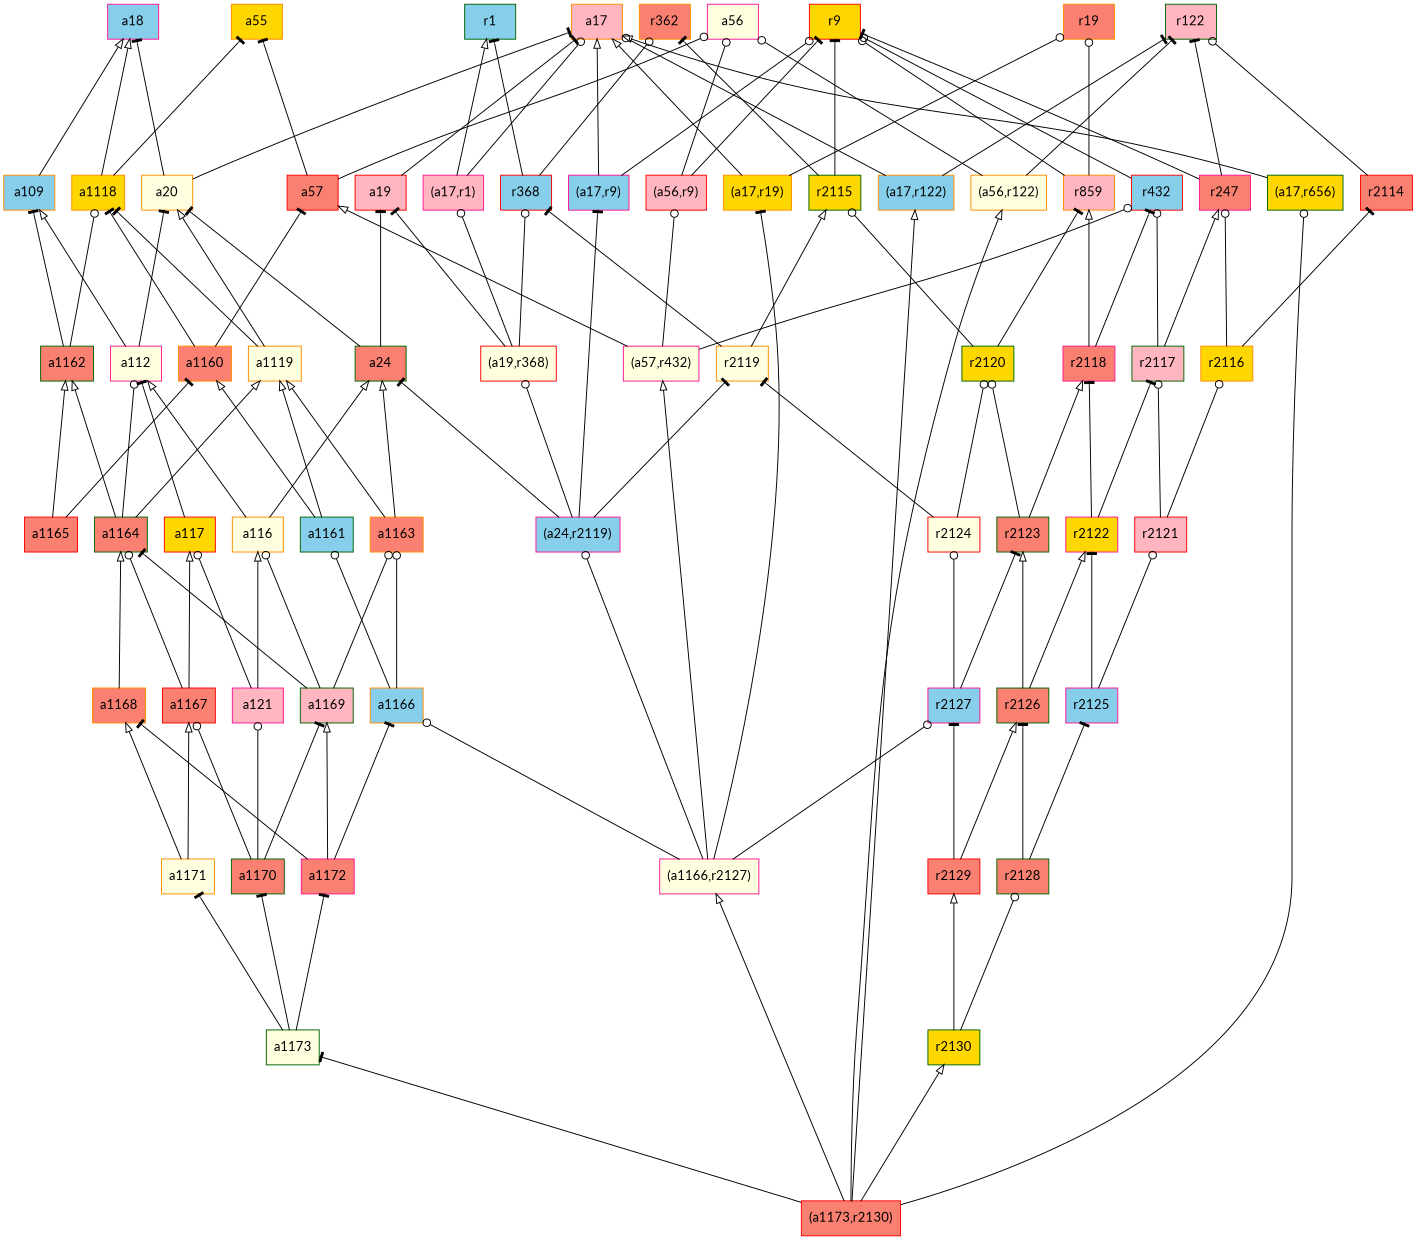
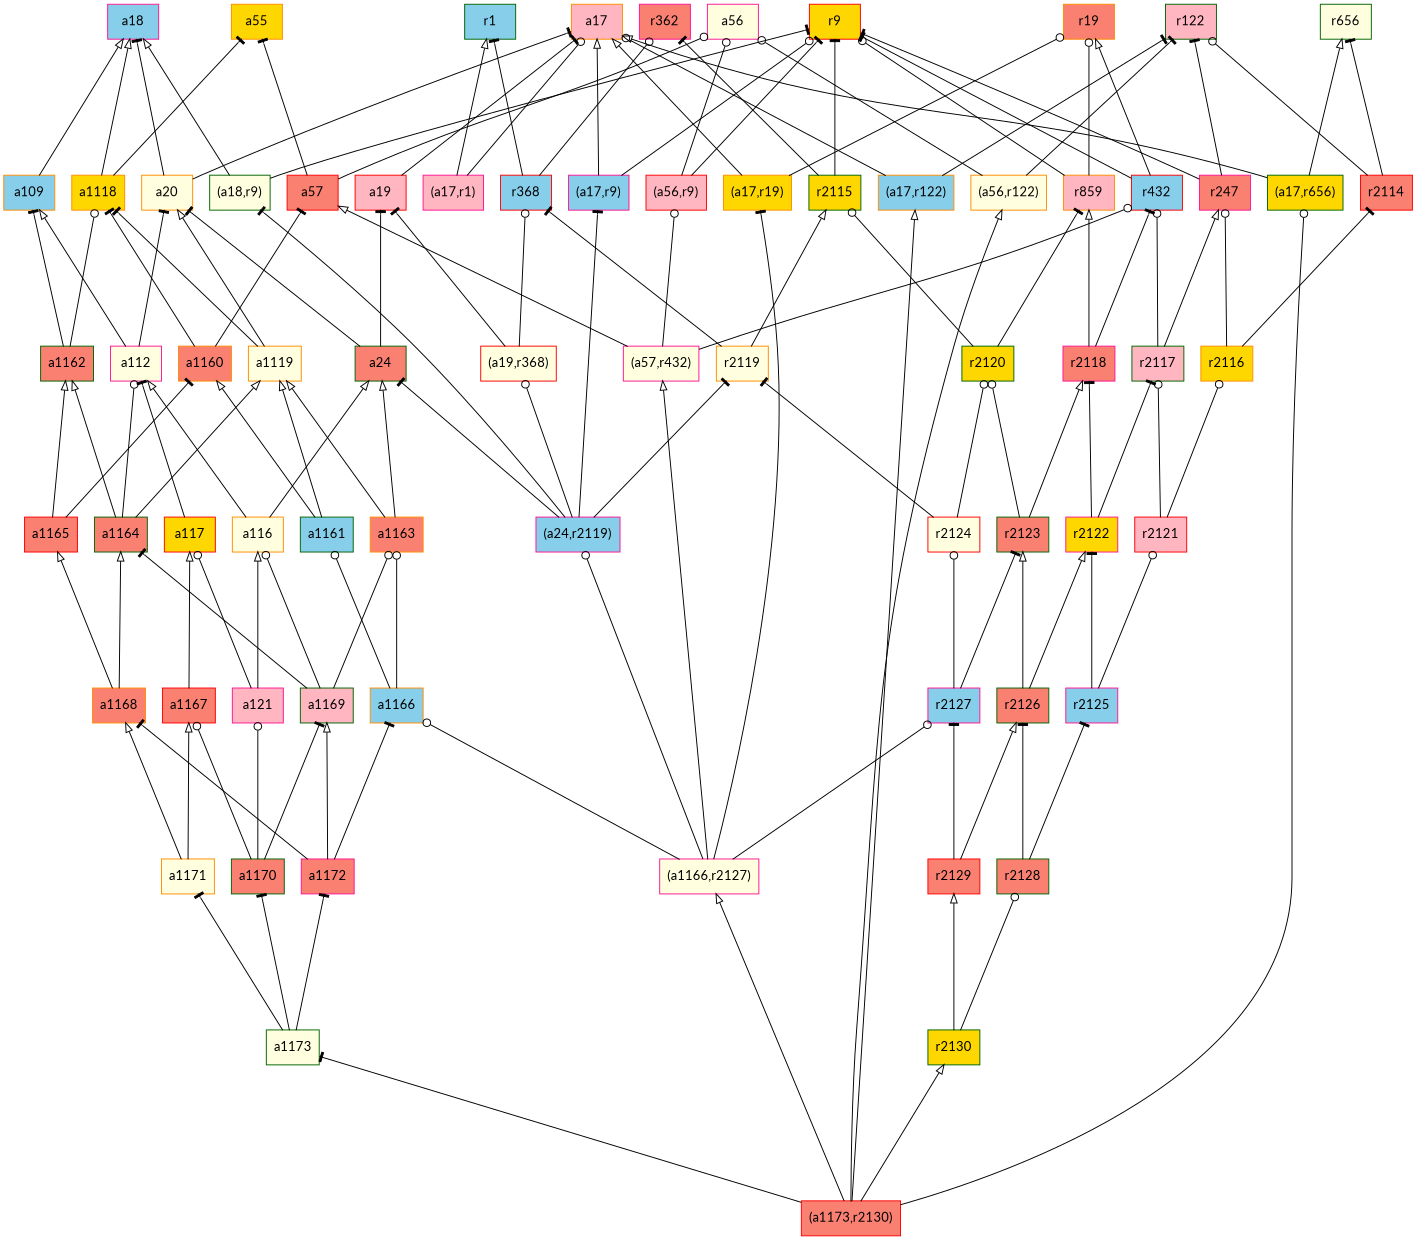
(665, 22) -> (665, 22)
none -> (1346, 22)
(998, 108) -> (998, 108)
none -> (1125, 112)
none -> (240, 193)
(490, 288) -> none
(156, 624) -> none
none -> (87, 625)
